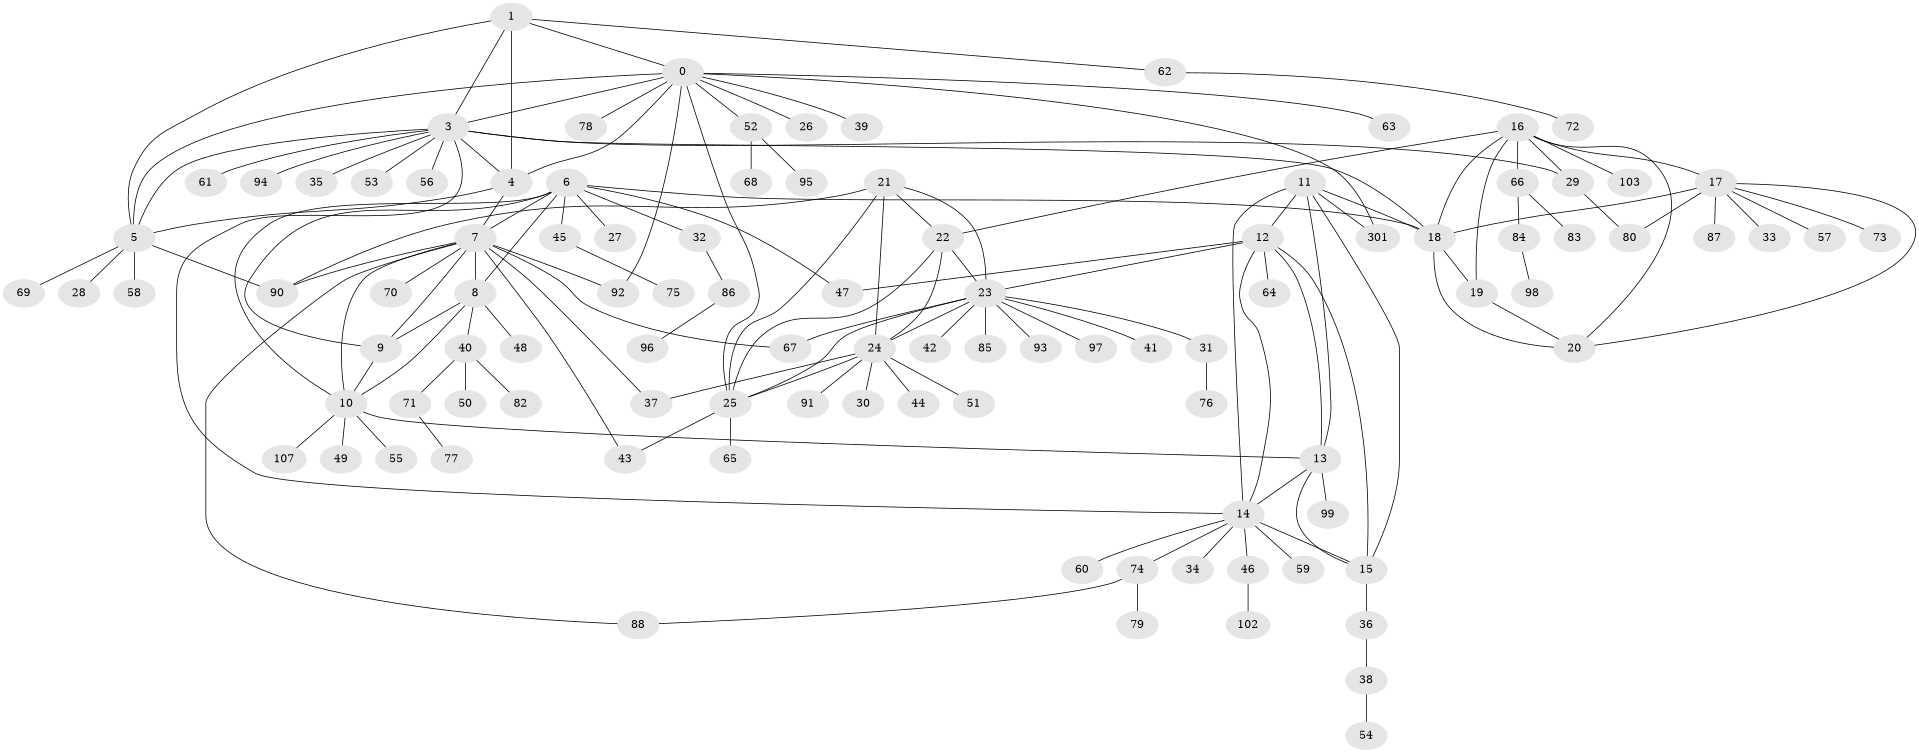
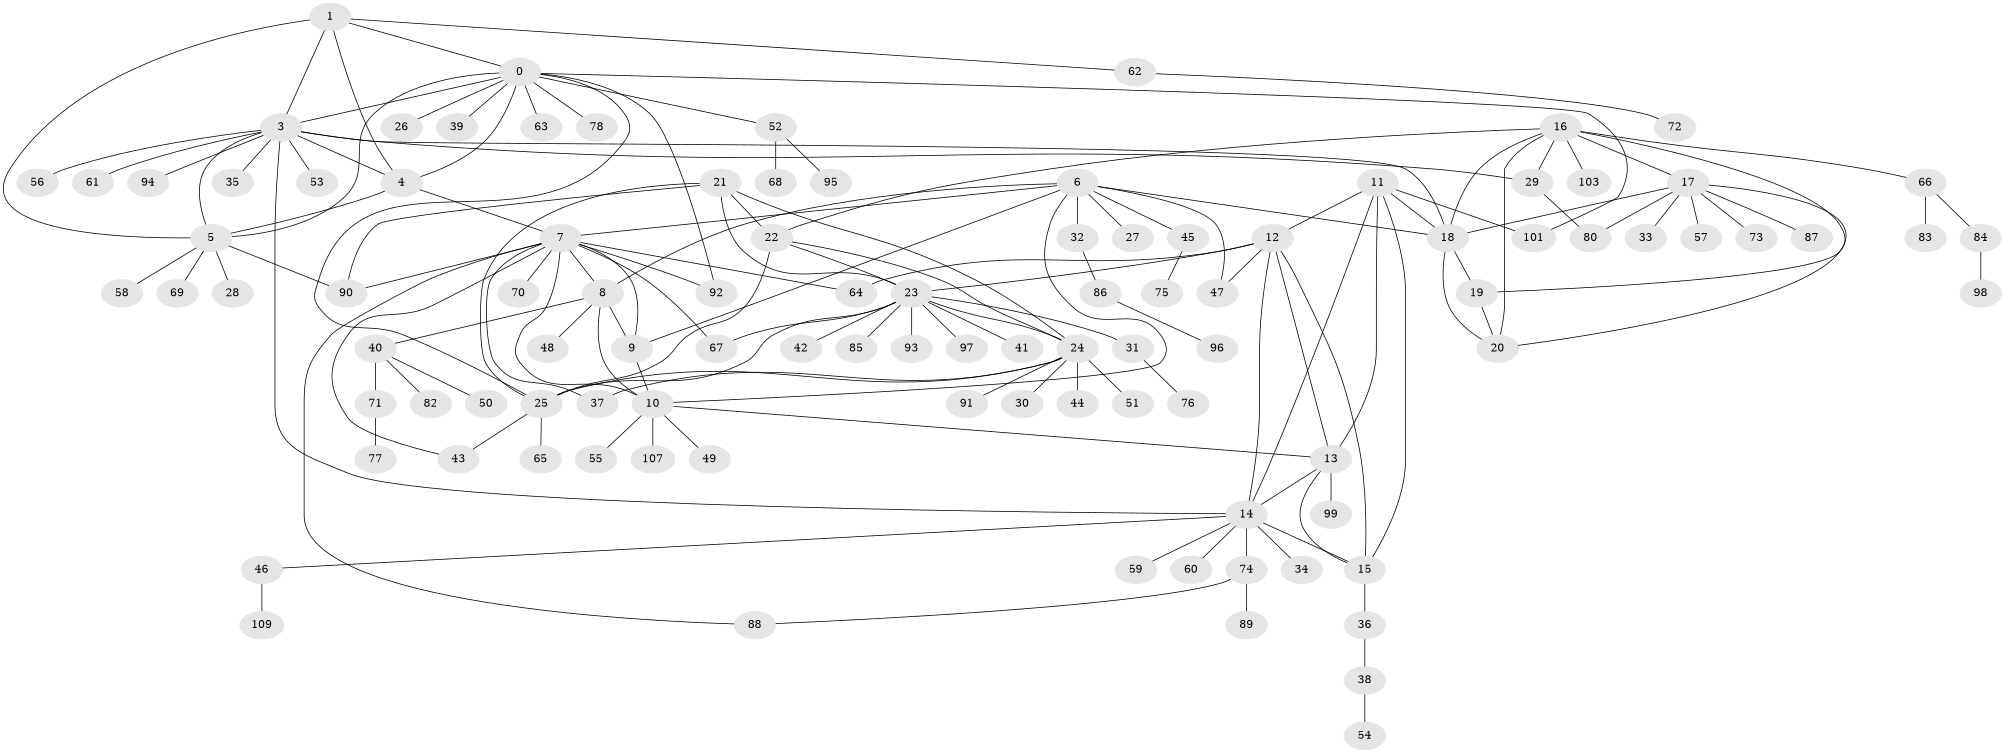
(1378, 238) -> (1534, 238)
none -> (702, 265)
(1137, 625) -> (1247, 625)
(1248, 625) -> (262, 625)
